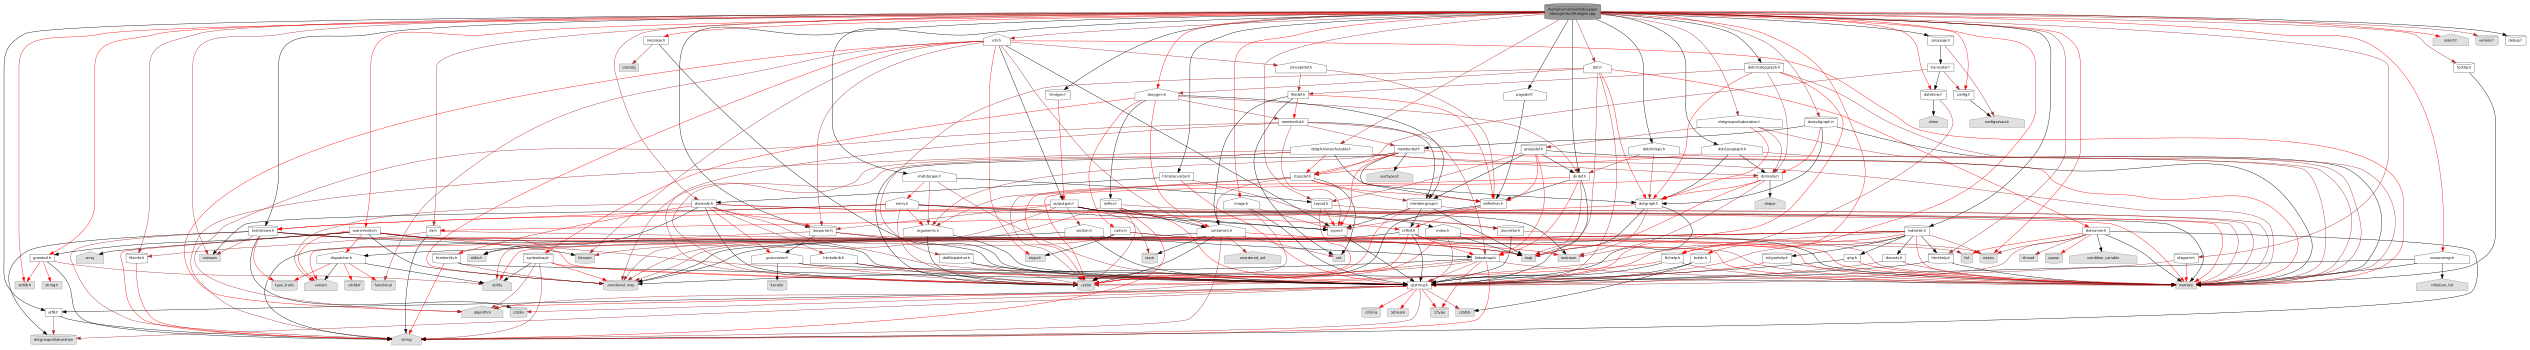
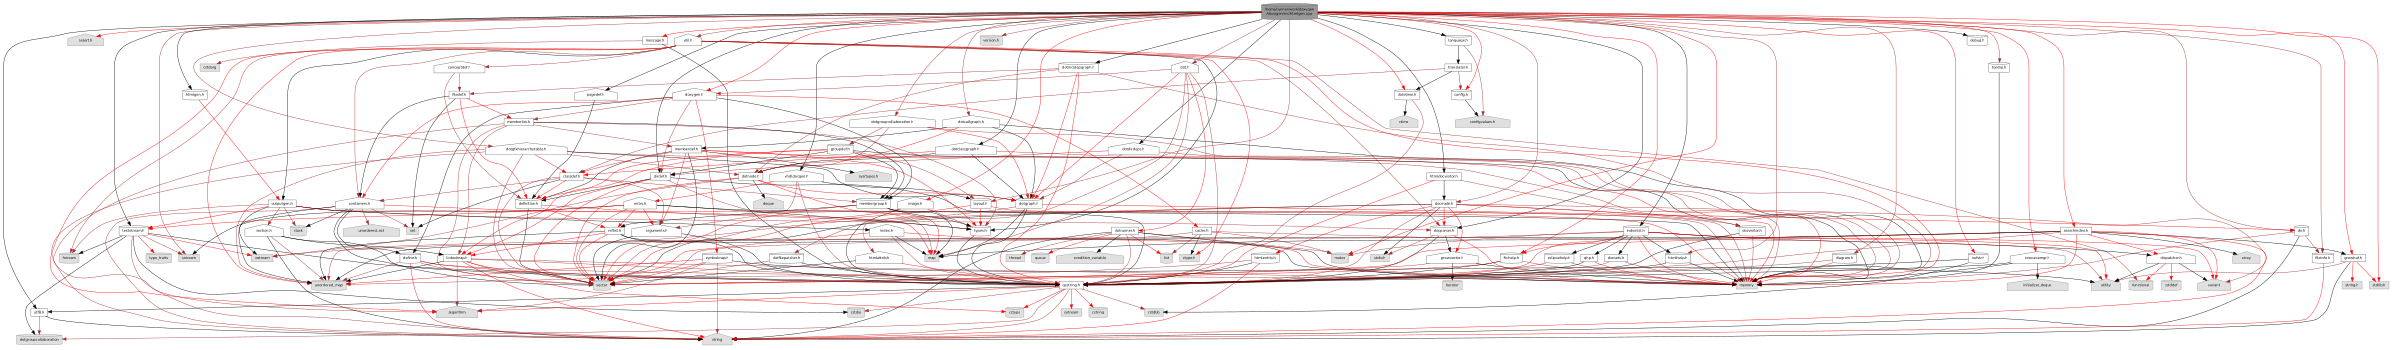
(1821, 122) -> (971, 122)
(1161, 218) -> (340, 238)
(1201, 220) -> none
(315, 271) -> none
(2442, 285) -> (2038, 285)
